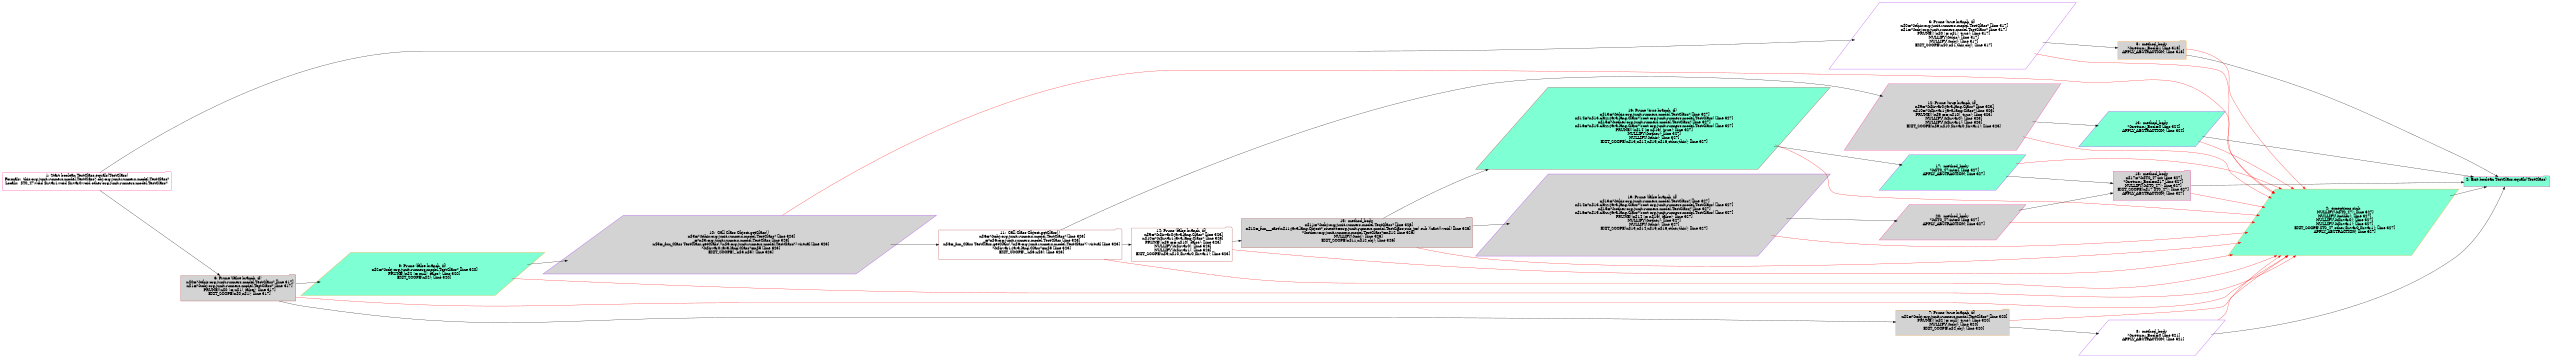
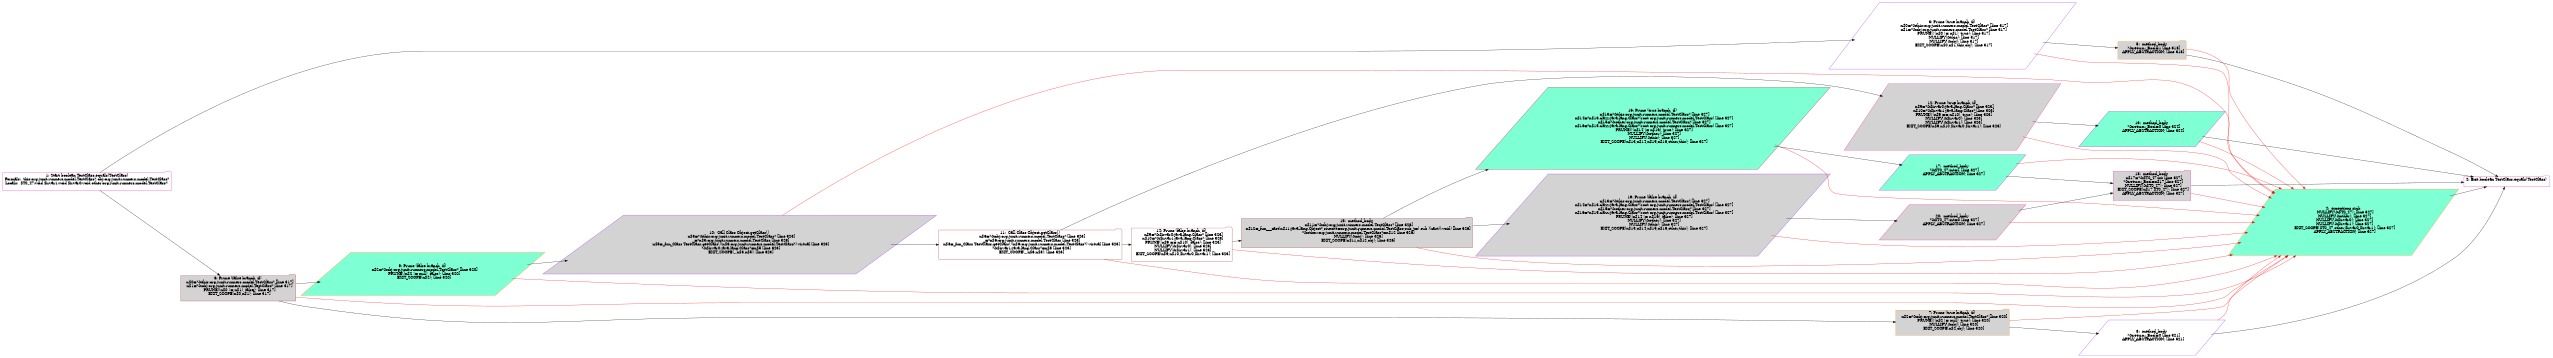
(2507, 182) -> (2507, 182)
